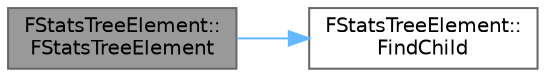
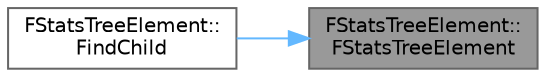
(263, 38) -> (263, 38)
